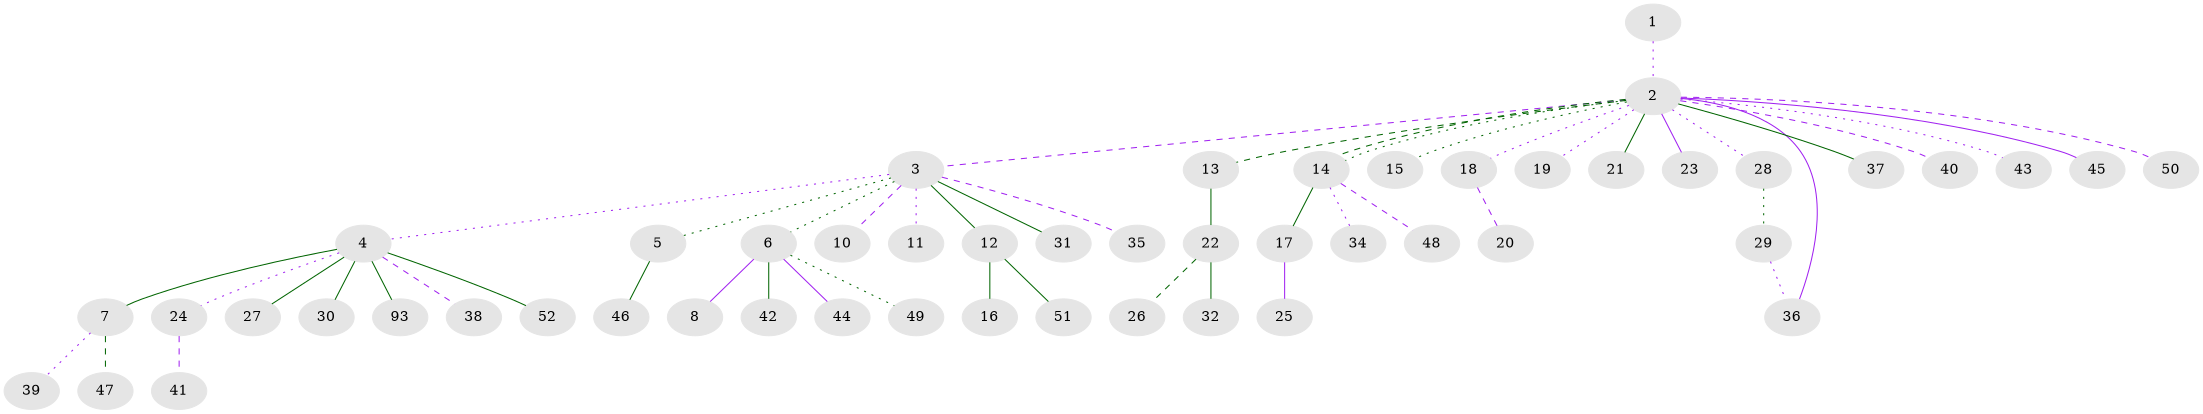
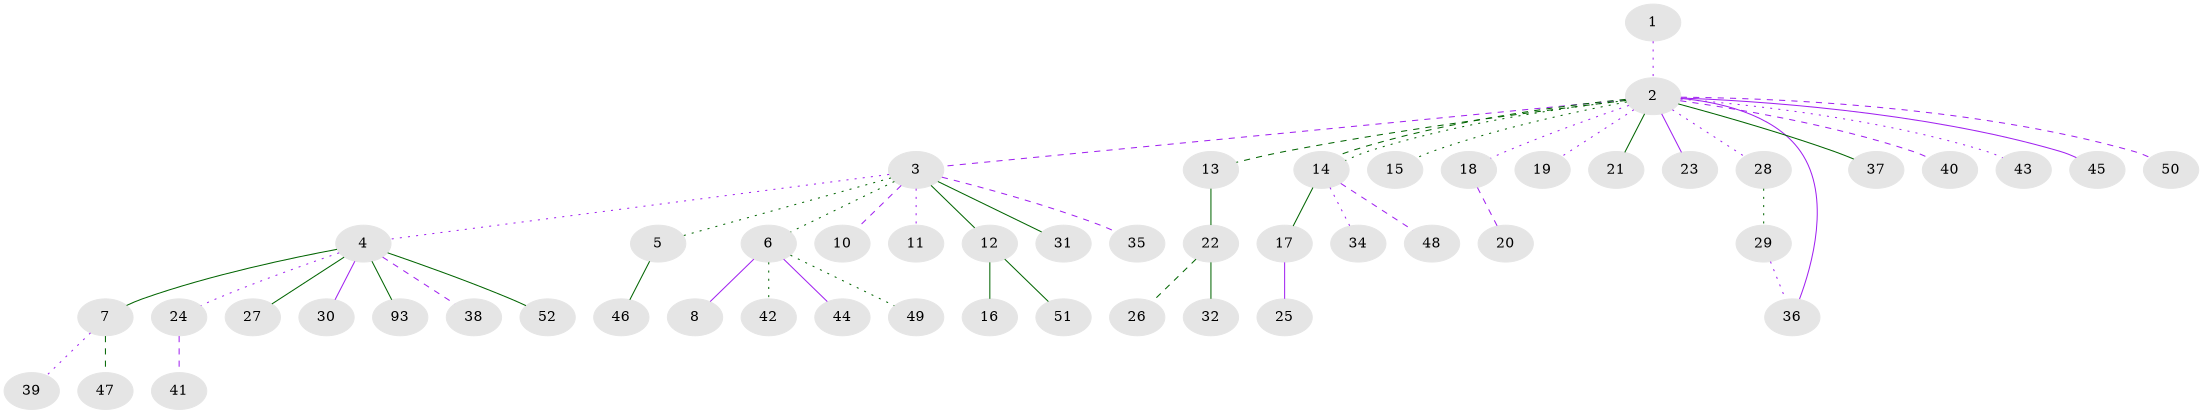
(345, 281) -> (345, 281)
(769, 281) -> (769, 281)
